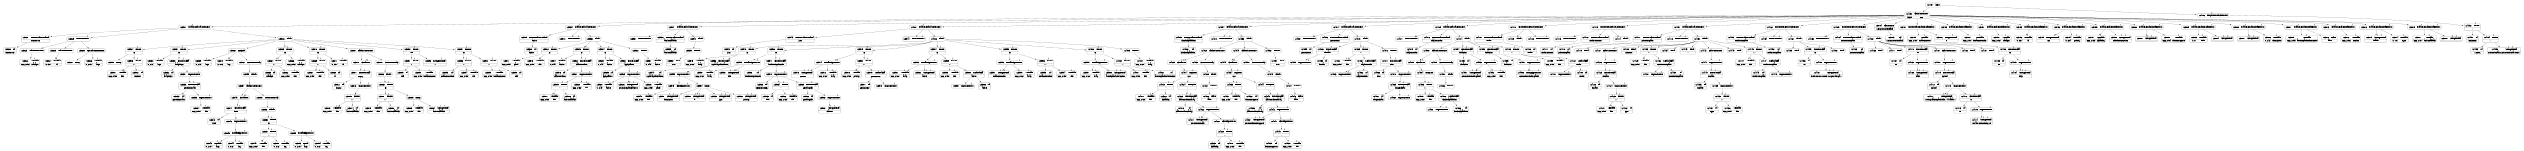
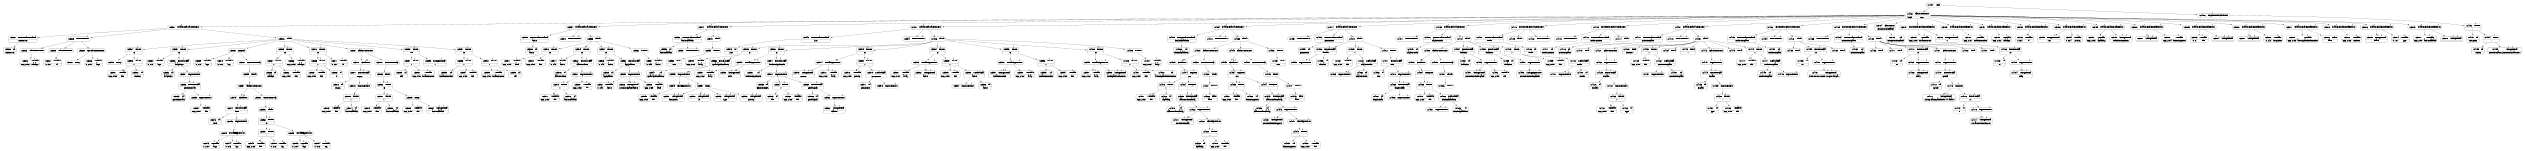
(662, 33) -> (688, 45)
(1960, 86) -> (1959, 86)
(306, 143) -> (304, 143)
